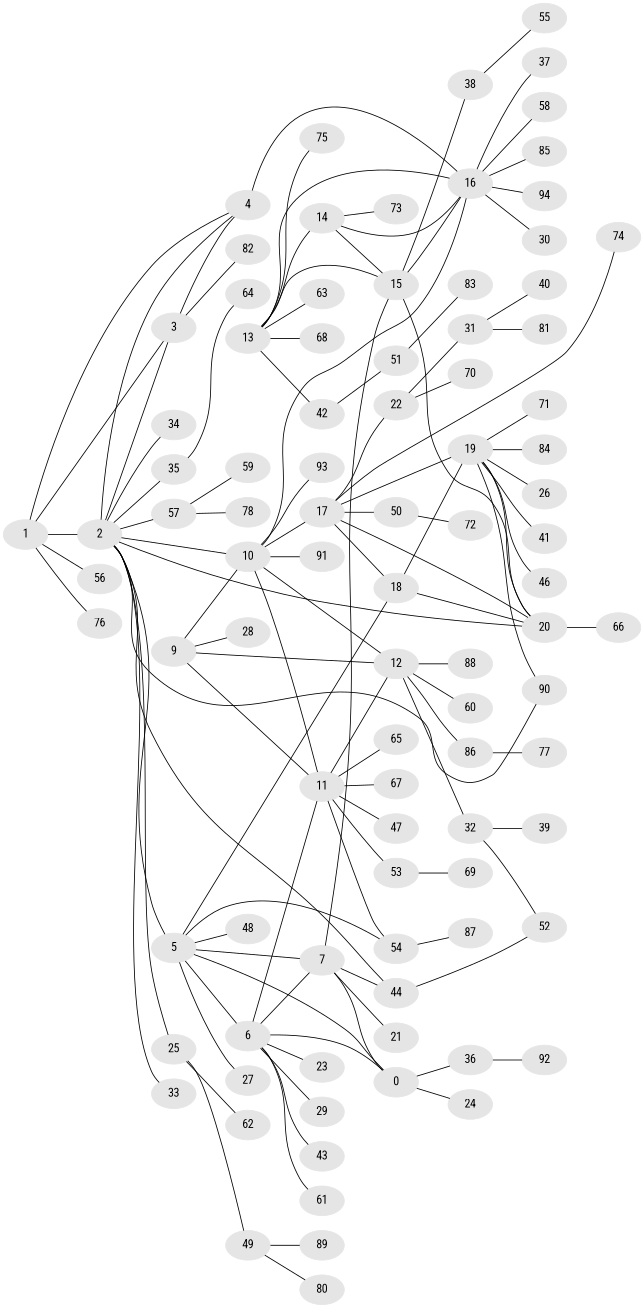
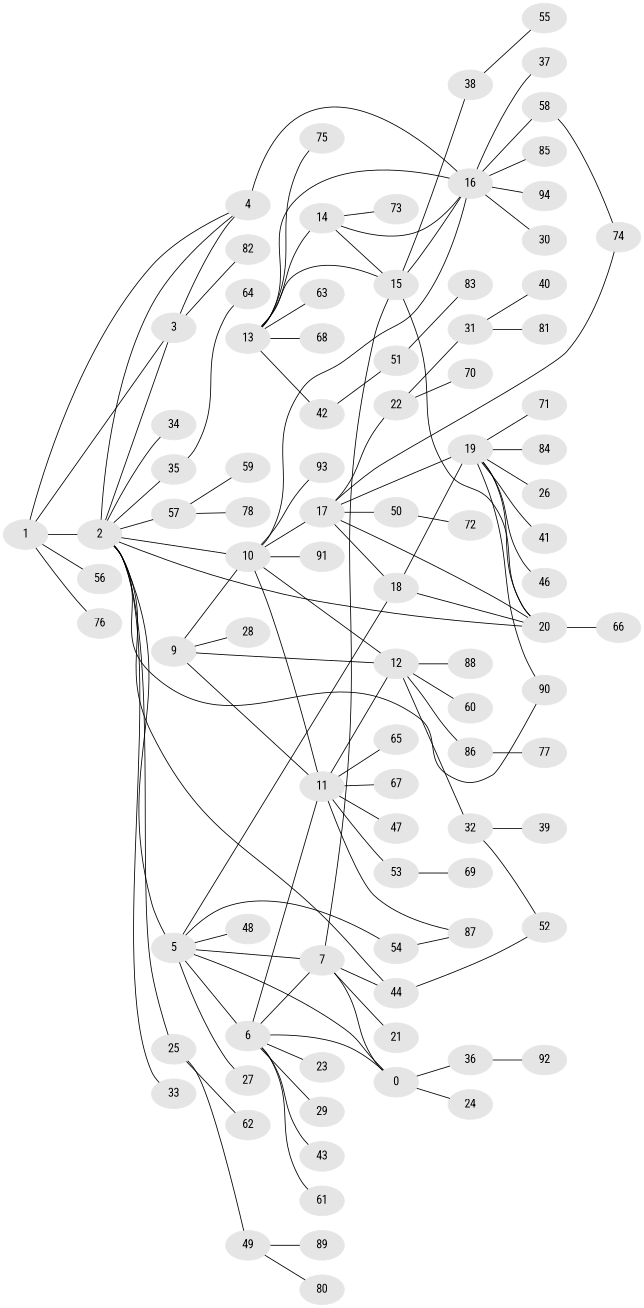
none -> (589, 169)
(353, 870) -> (367, 886)
